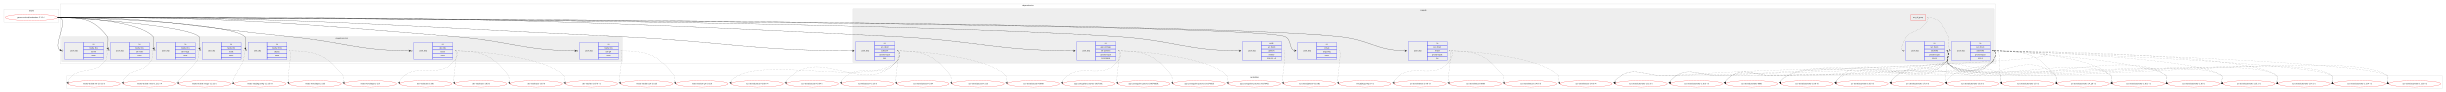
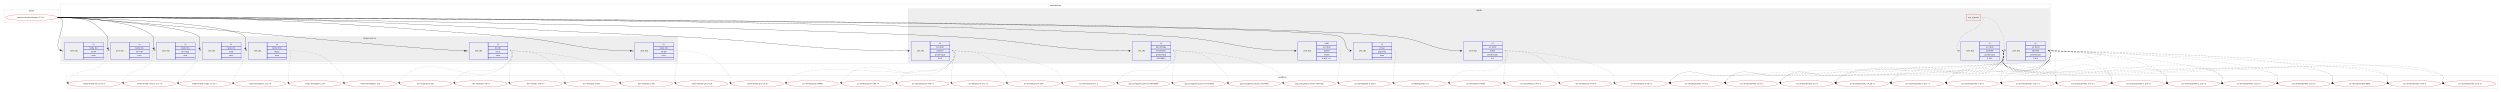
(260, 84) -> (260, 84)
none -> (647, 84)
